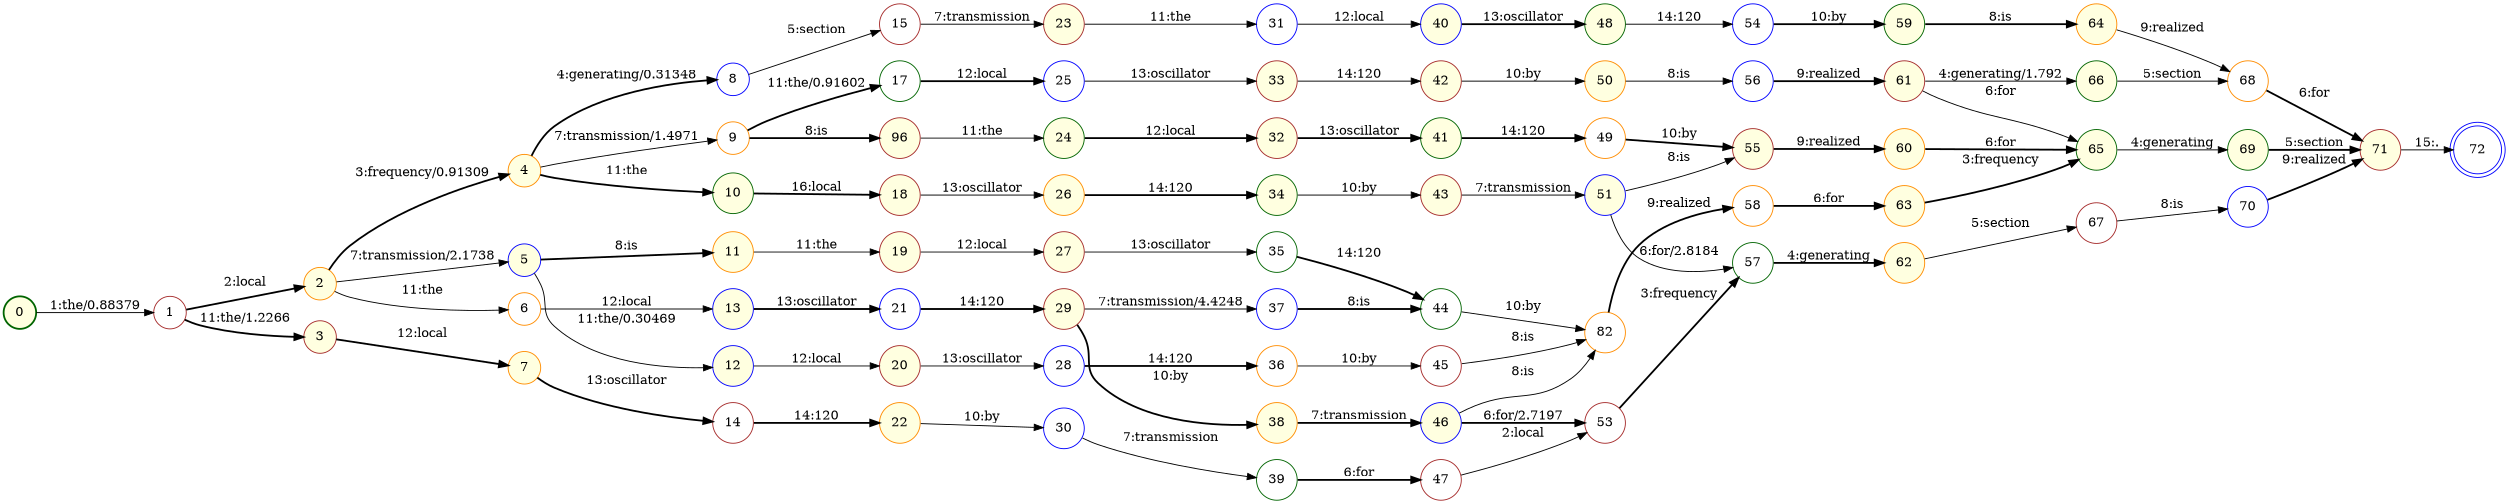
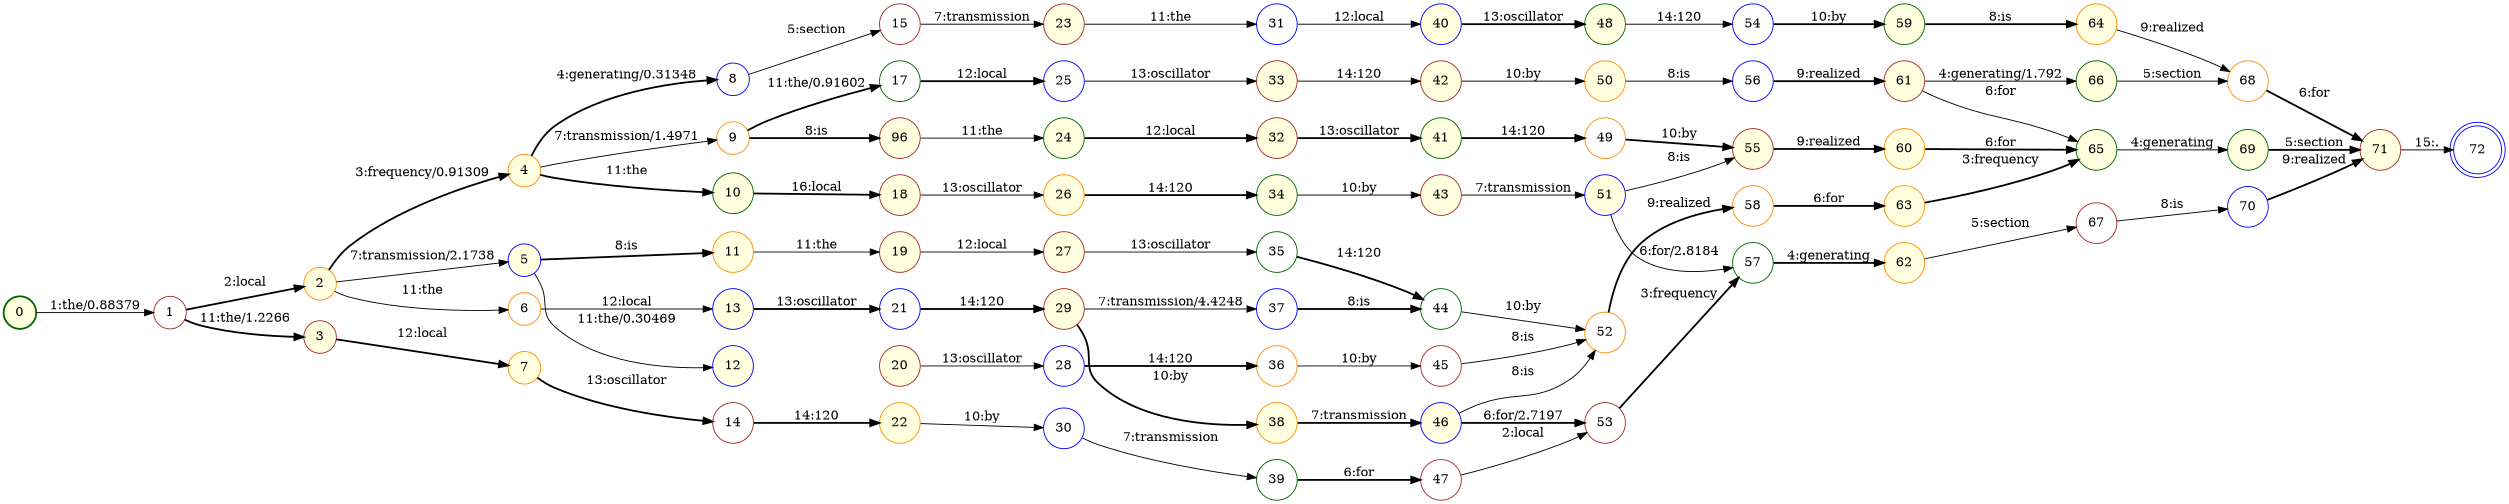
(1605, 333) -> (1605, 333)
(812, 366) -> none
